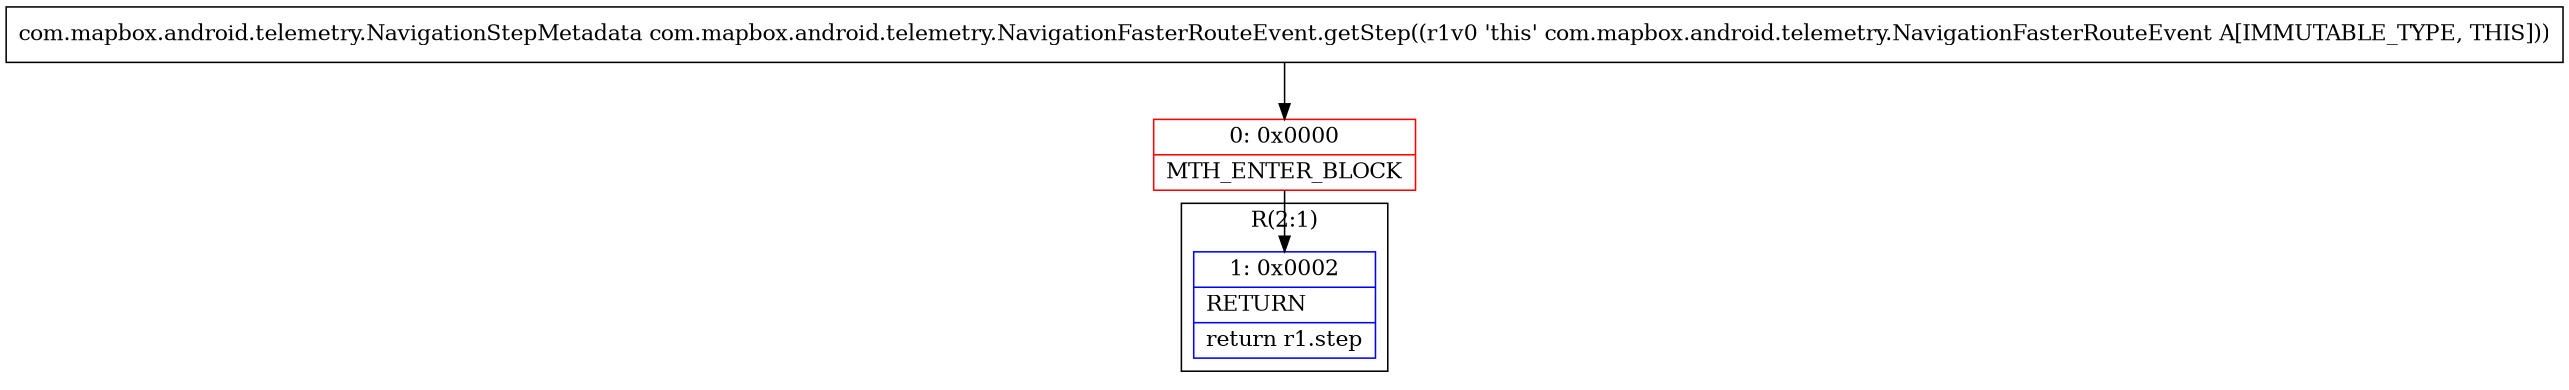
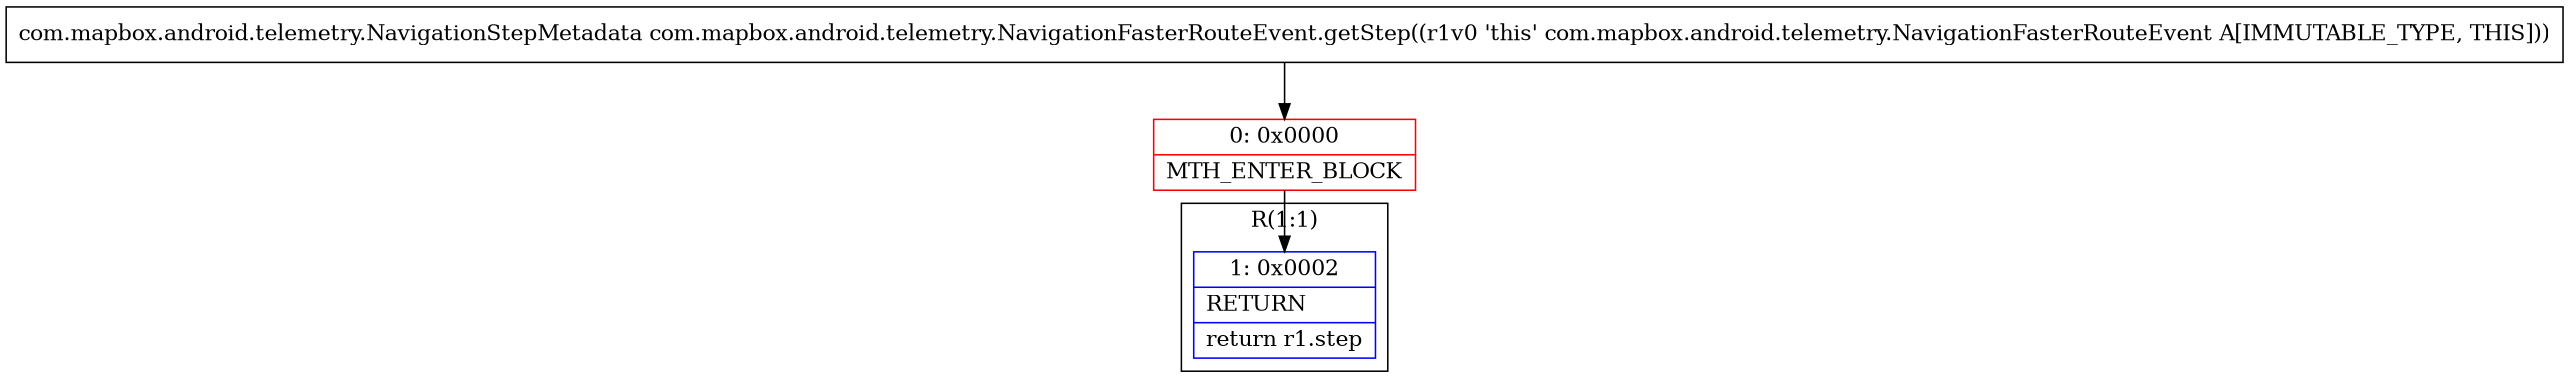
(1285, 221) -> (1285, 221)
